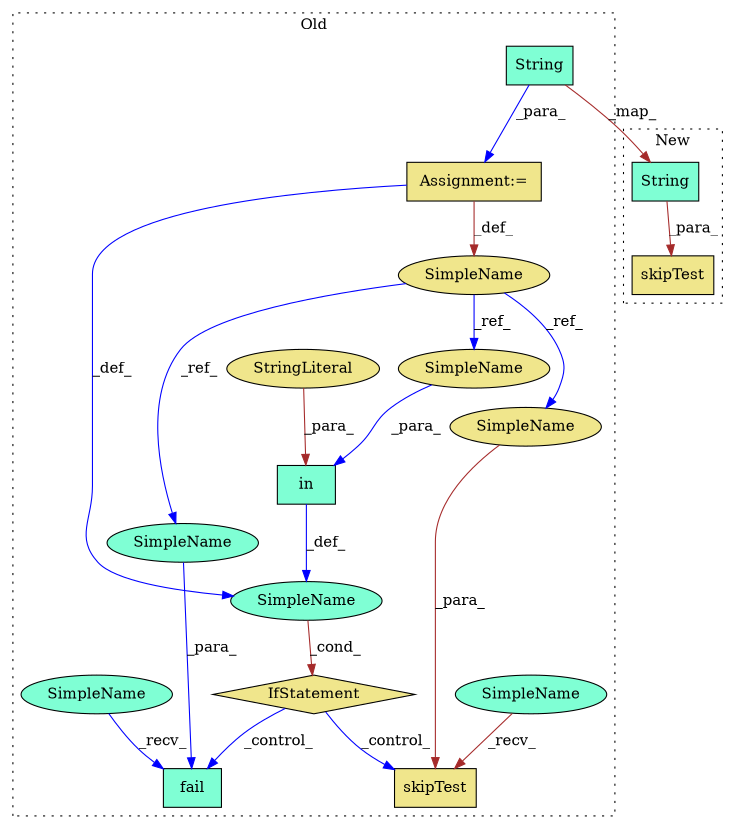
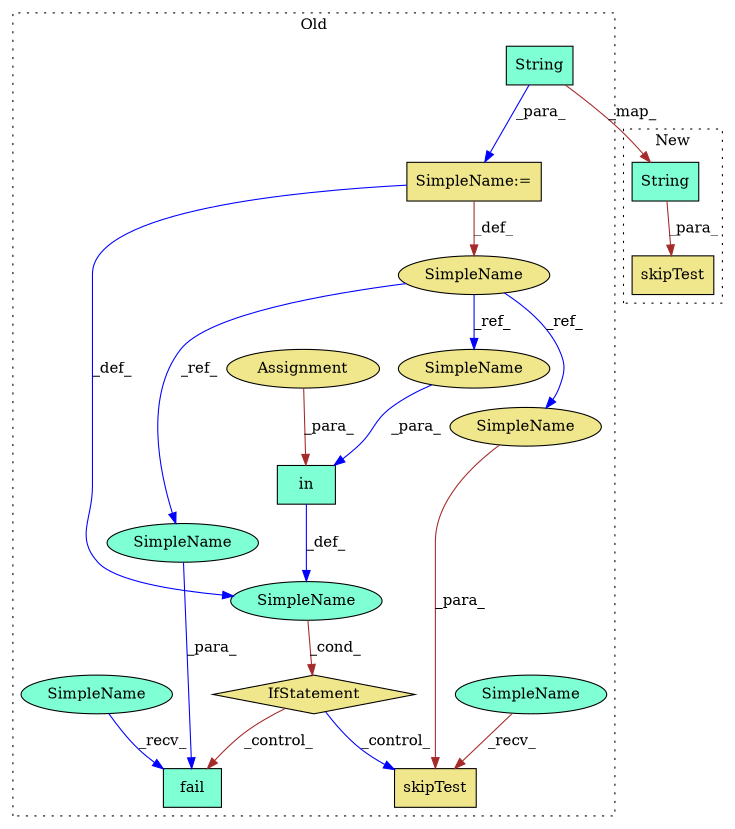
(474, 182) -> (474, 182)
(303, 369) -> (303, 369)
(247, 731) -> (247, 731)
